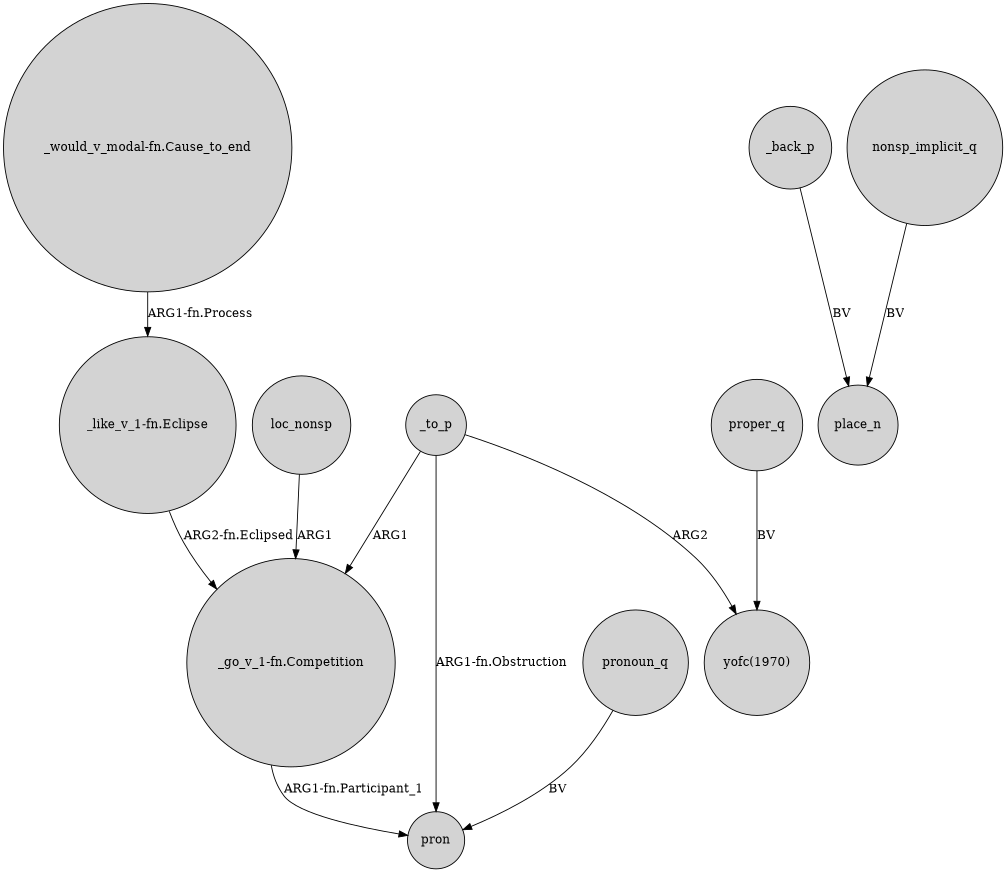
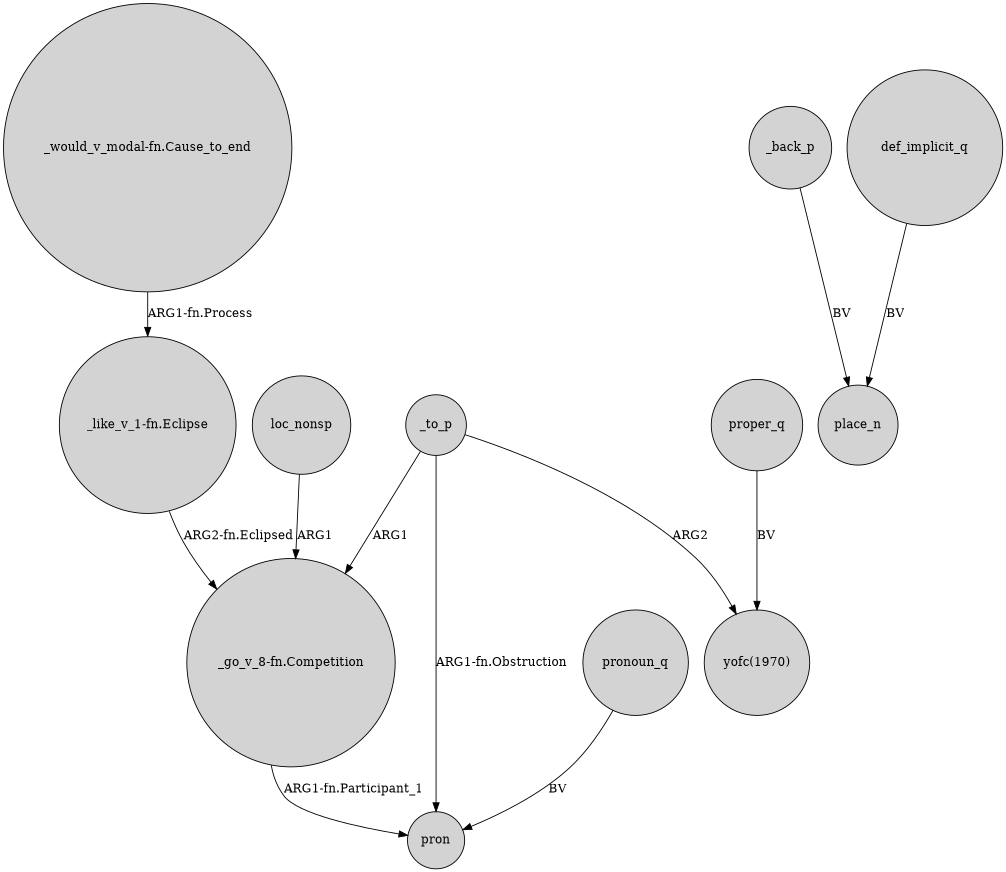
(925, 148) -> (925, 148)
(291, 663) -> (291, 663)
